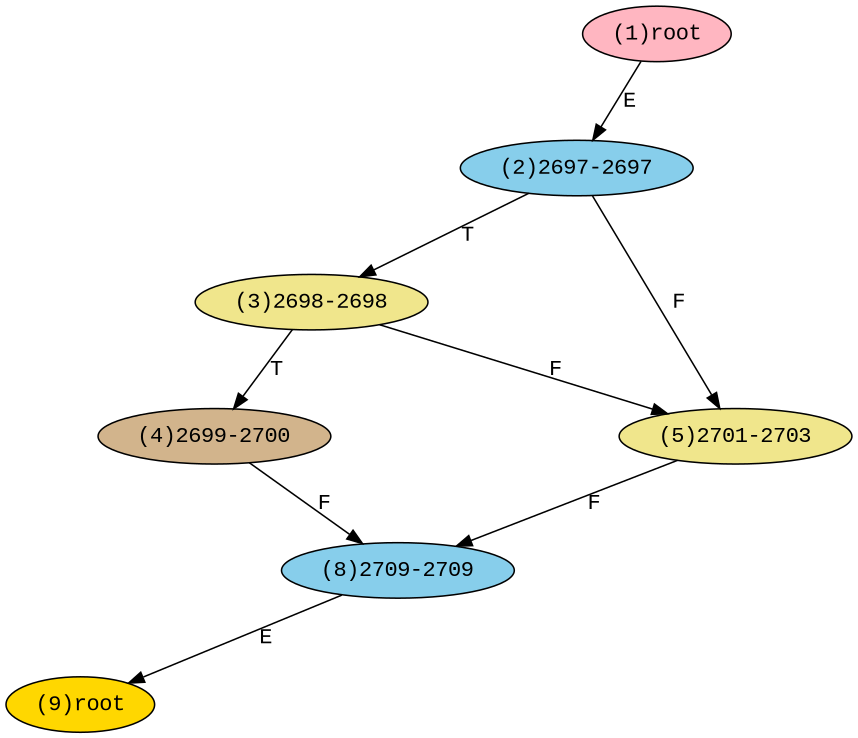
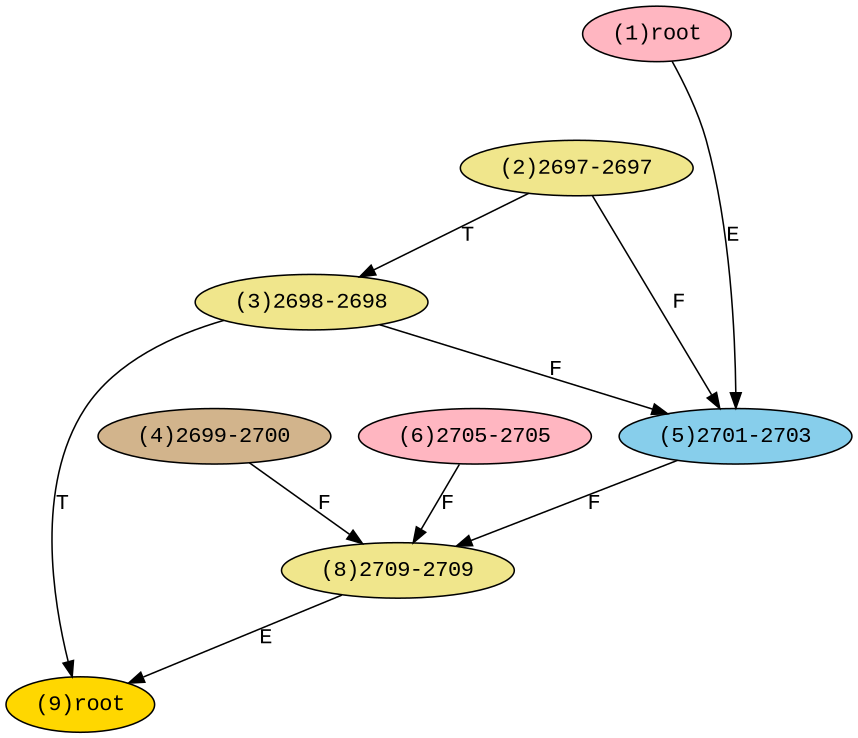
(621, 94) -> (723, 223)
(577, 168) -> (577, 168)
(268, 363) -> (66, 450)
none -> (475, 436)
(736, 436) -> (736, 436)
(398, 570) -> (398, 570)
